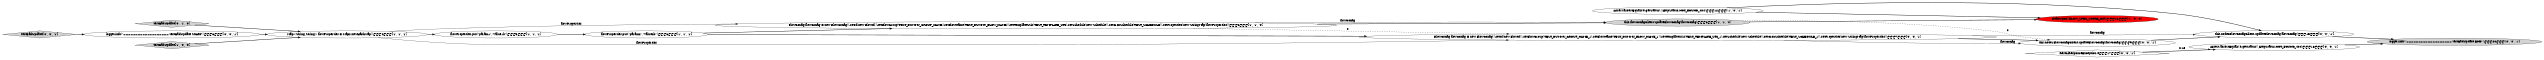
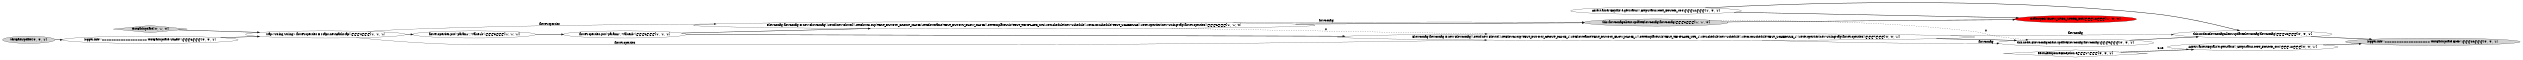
(40, 34) -> (29, 40)
(172, 45) -> none
